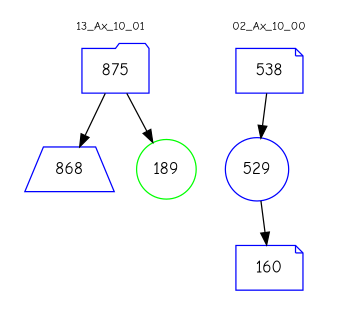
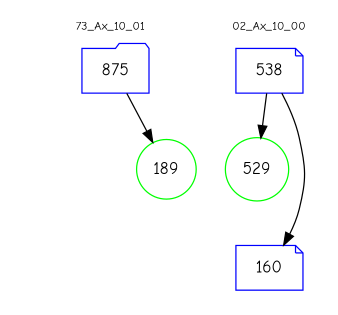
(111, 27) -> (111, 27)
(70, 169) -> none
(257, 169) -> (257, 169)
(263, 217) -> (304, 163)
